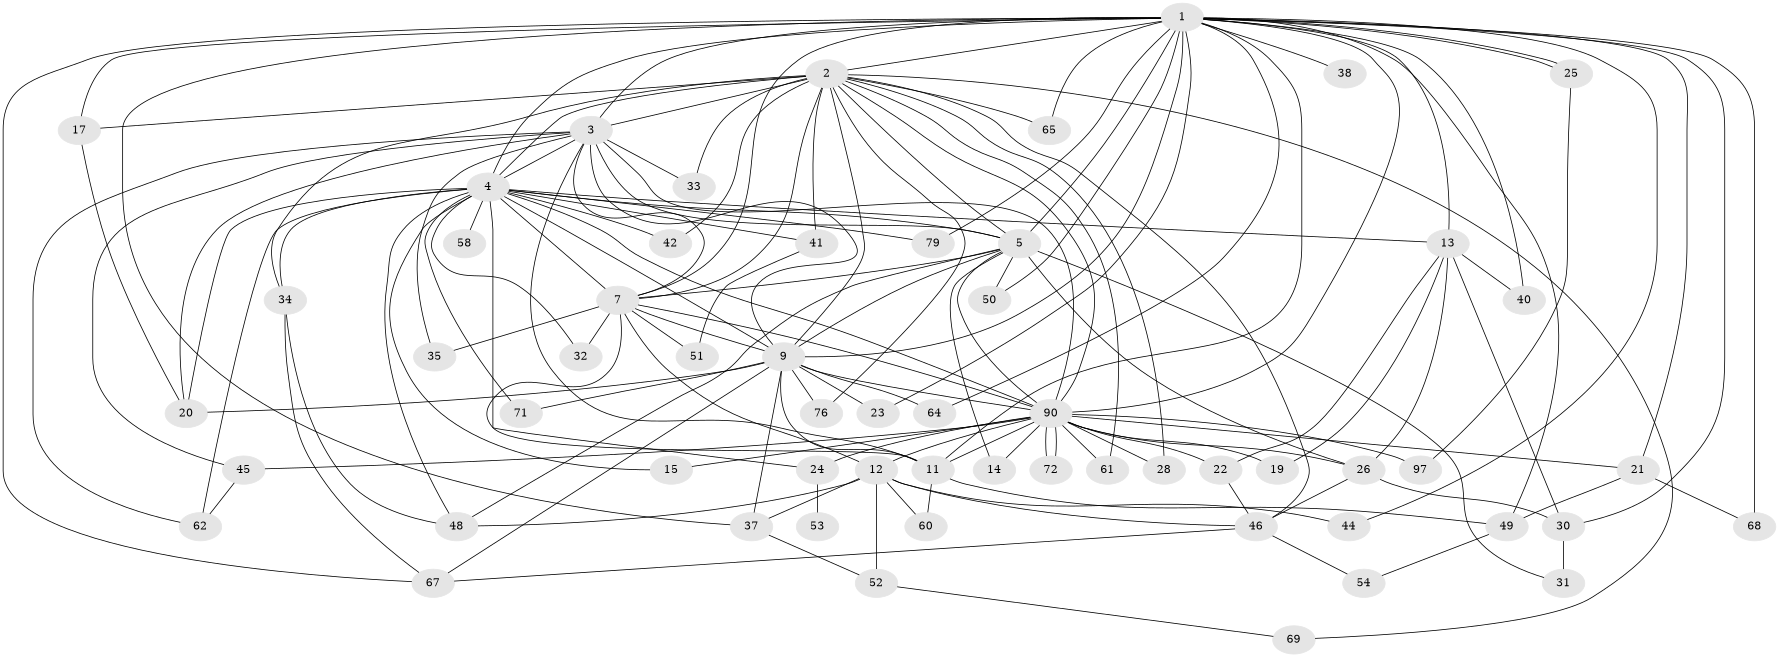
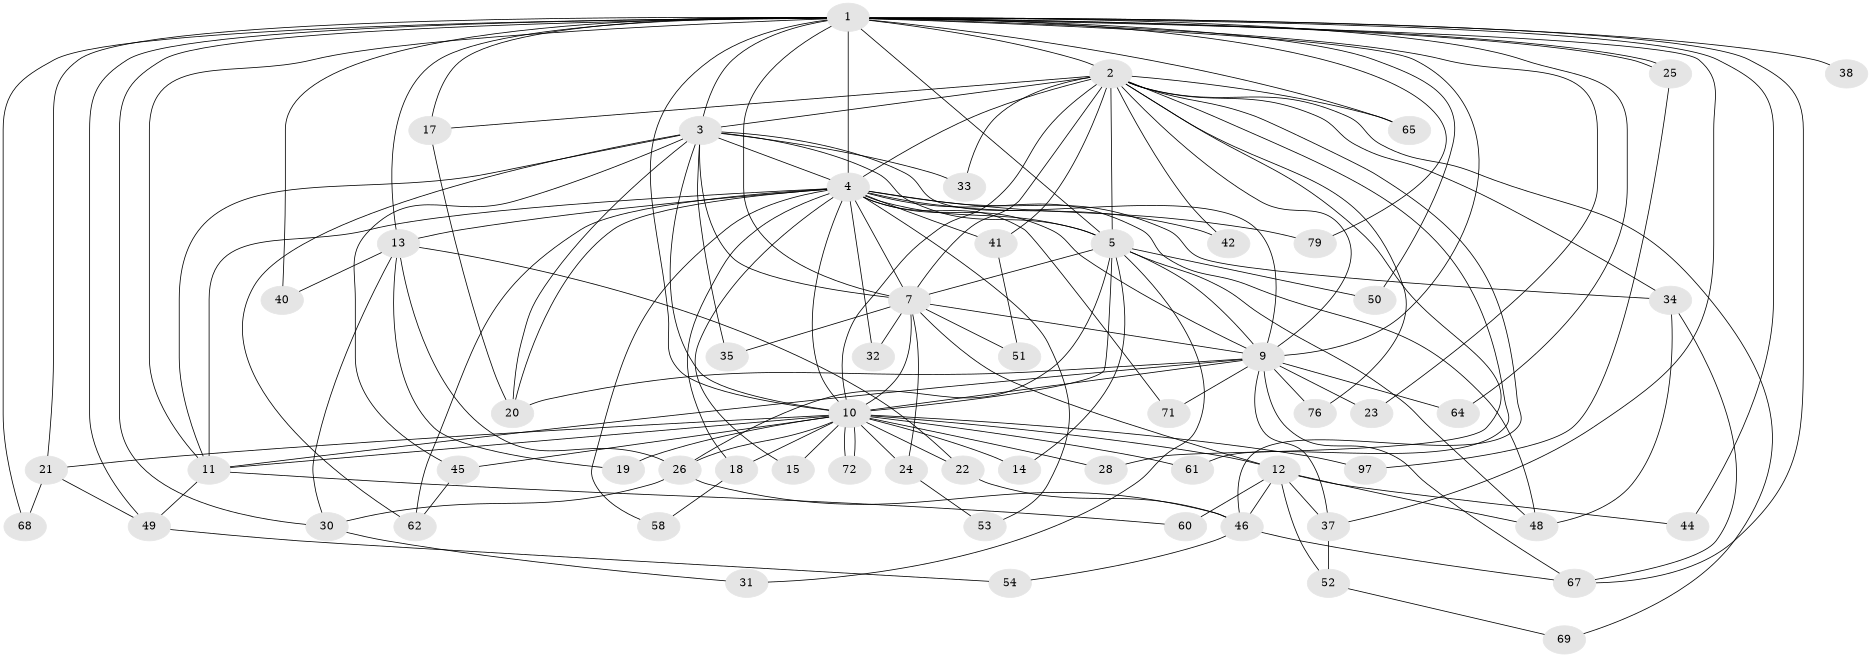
none -> (1039, 331)
(1051, 413) -> (850, 413)
none -> (737, 470)
